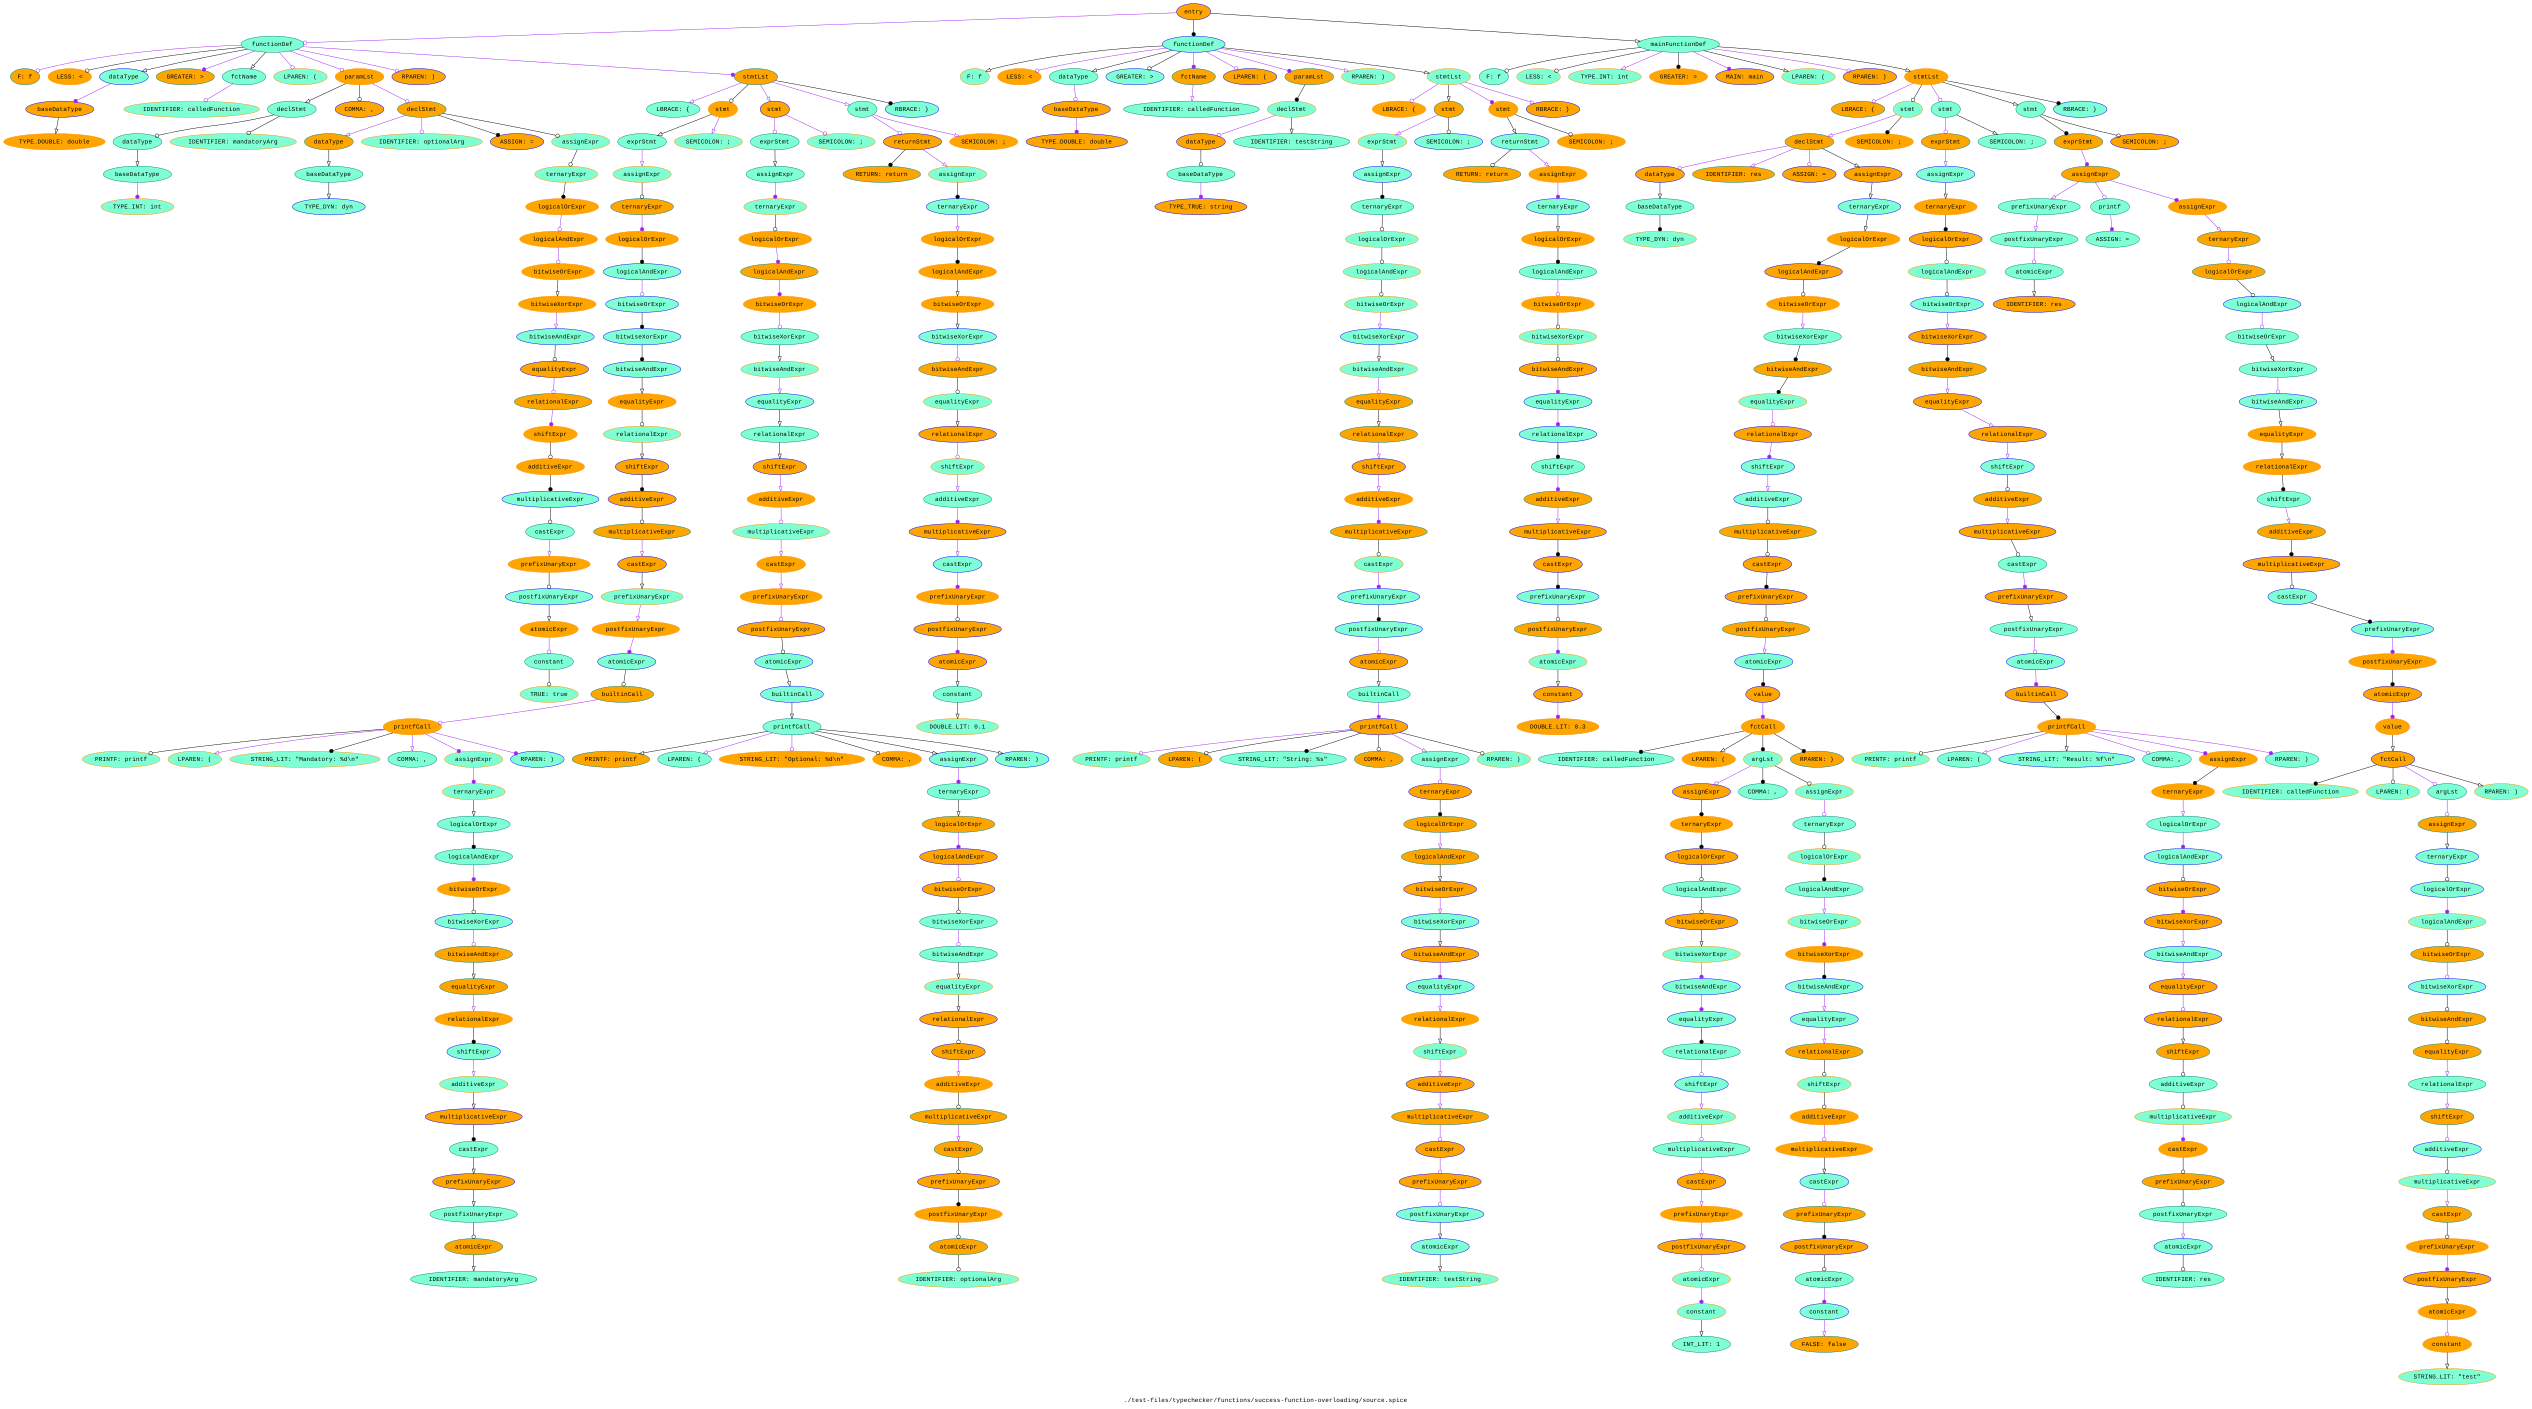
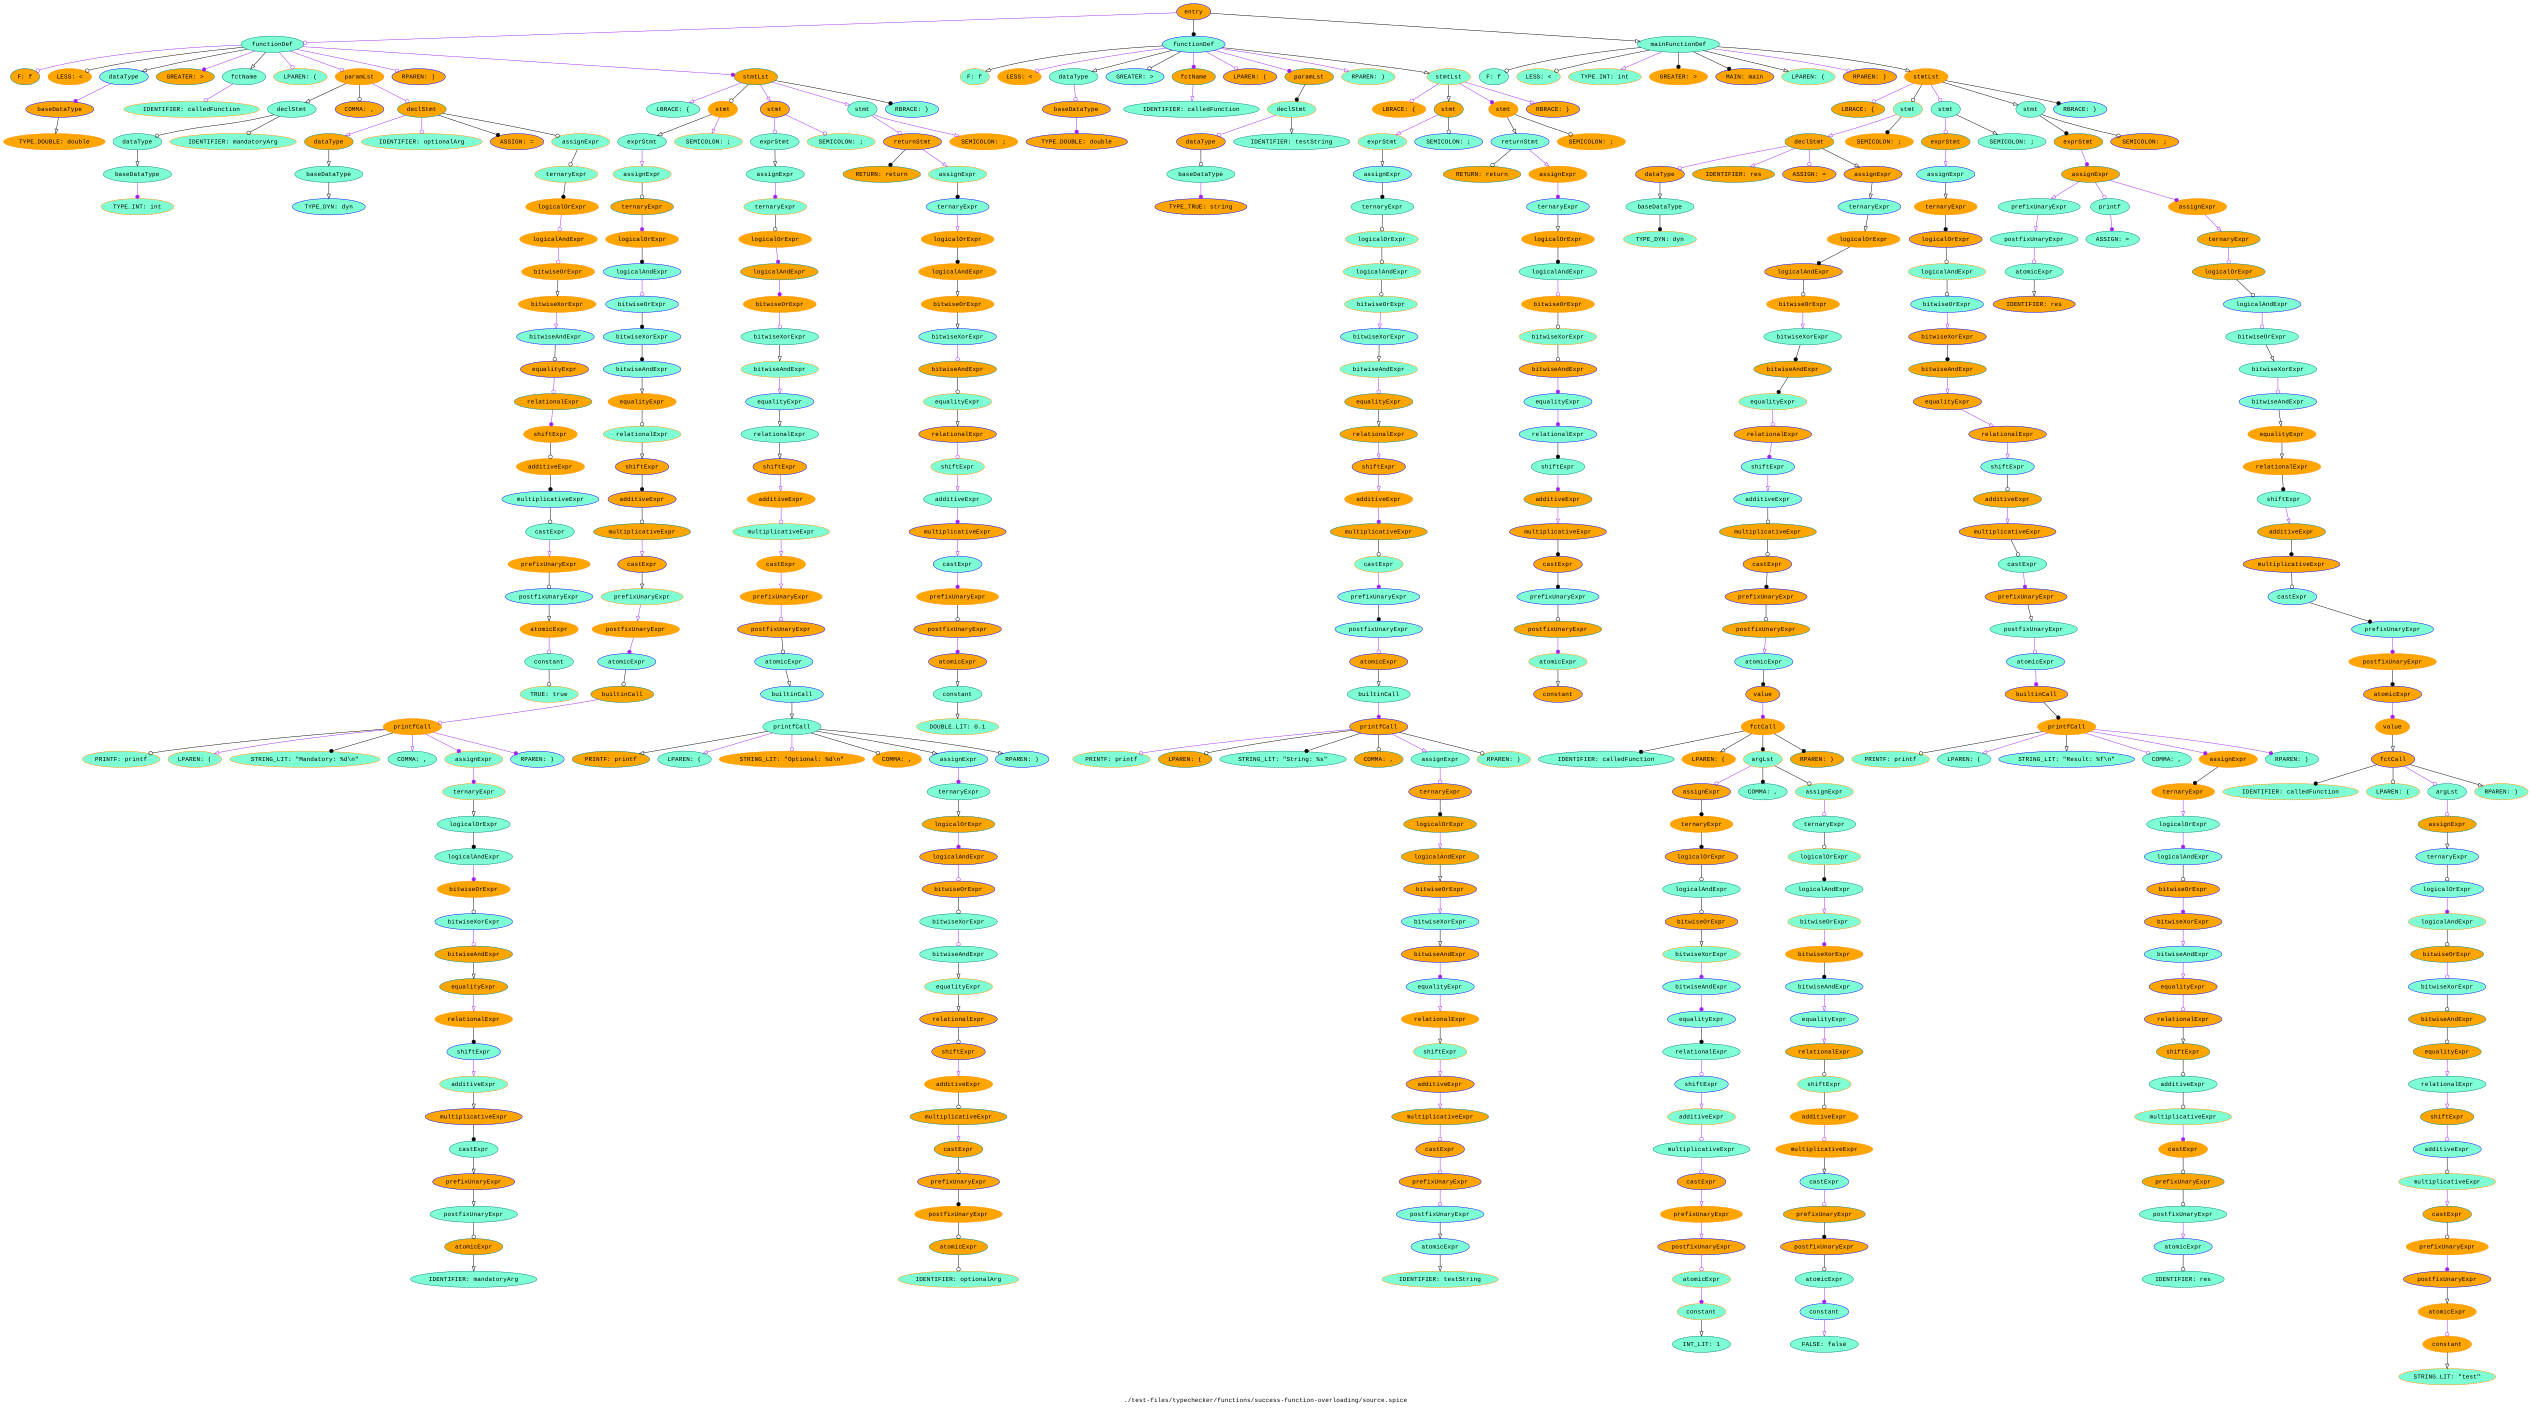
(1711, 60) -> (1711, 60)
(1558, 727) -> none
(1824, 1344) -> (1824, 1344)
